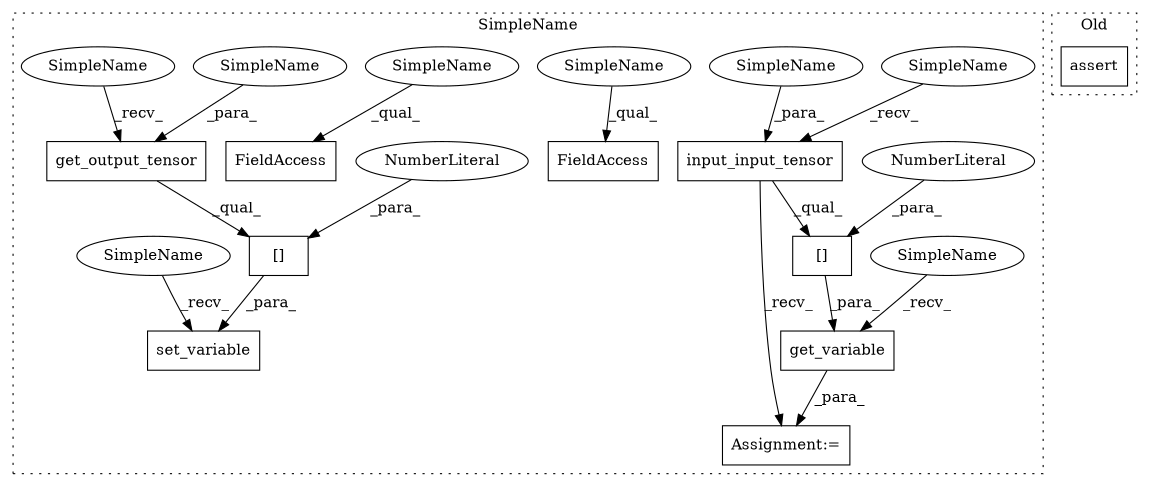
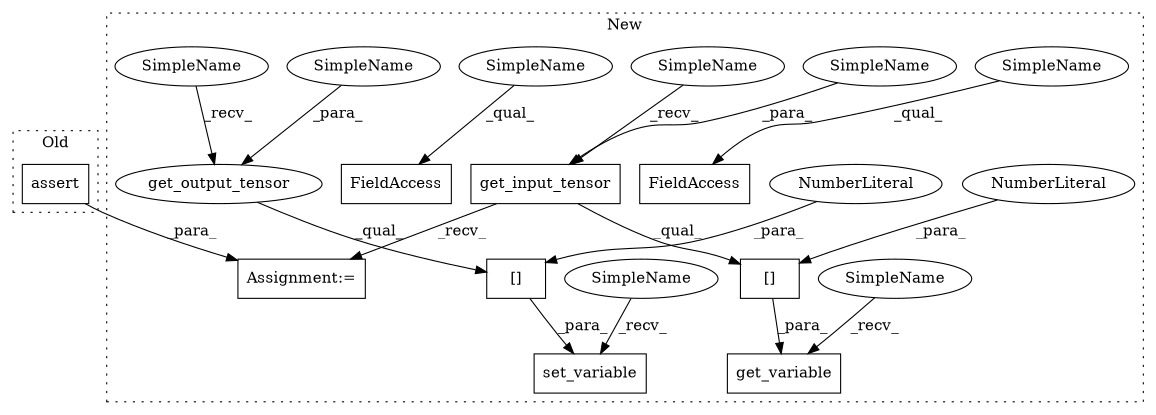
(528, 26) -> (625, 26)
(126, 161) -> (219, 184)
(760, 161) -> (546, 184)
(814, 393) -> (155, 233)
